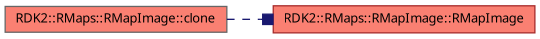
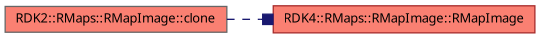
(404, 19) -> (404, 19)
